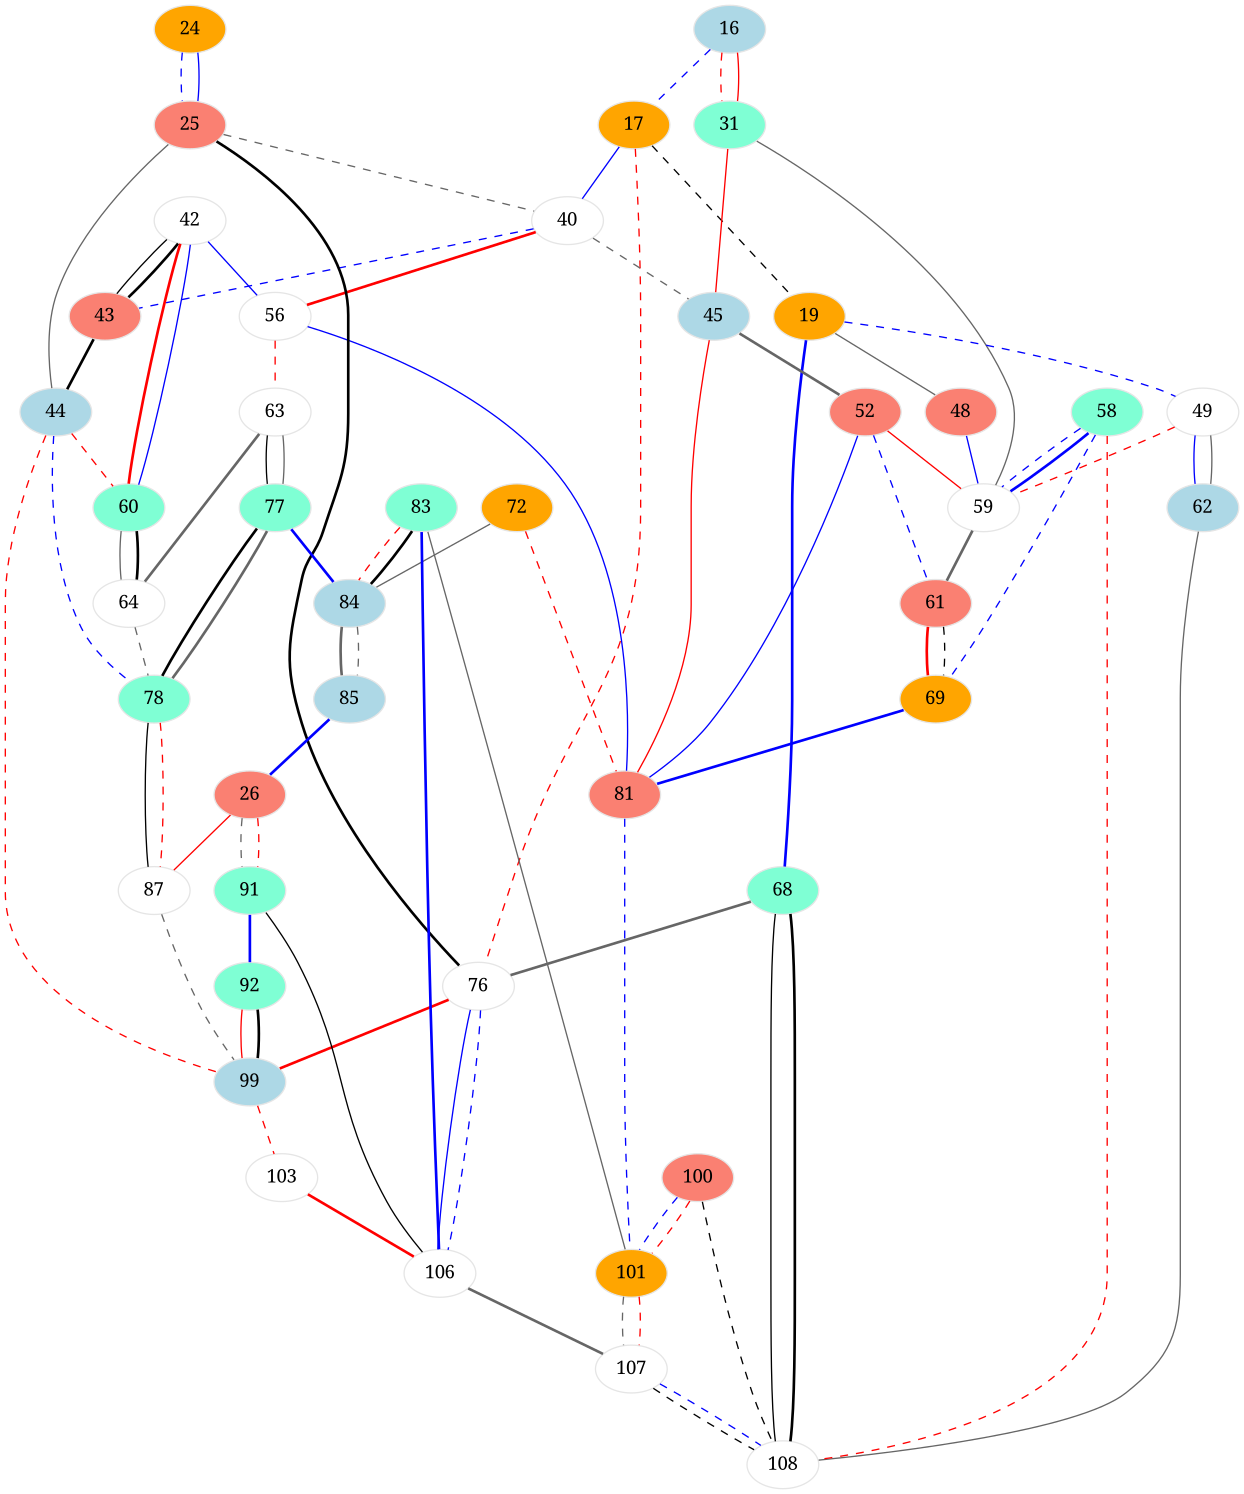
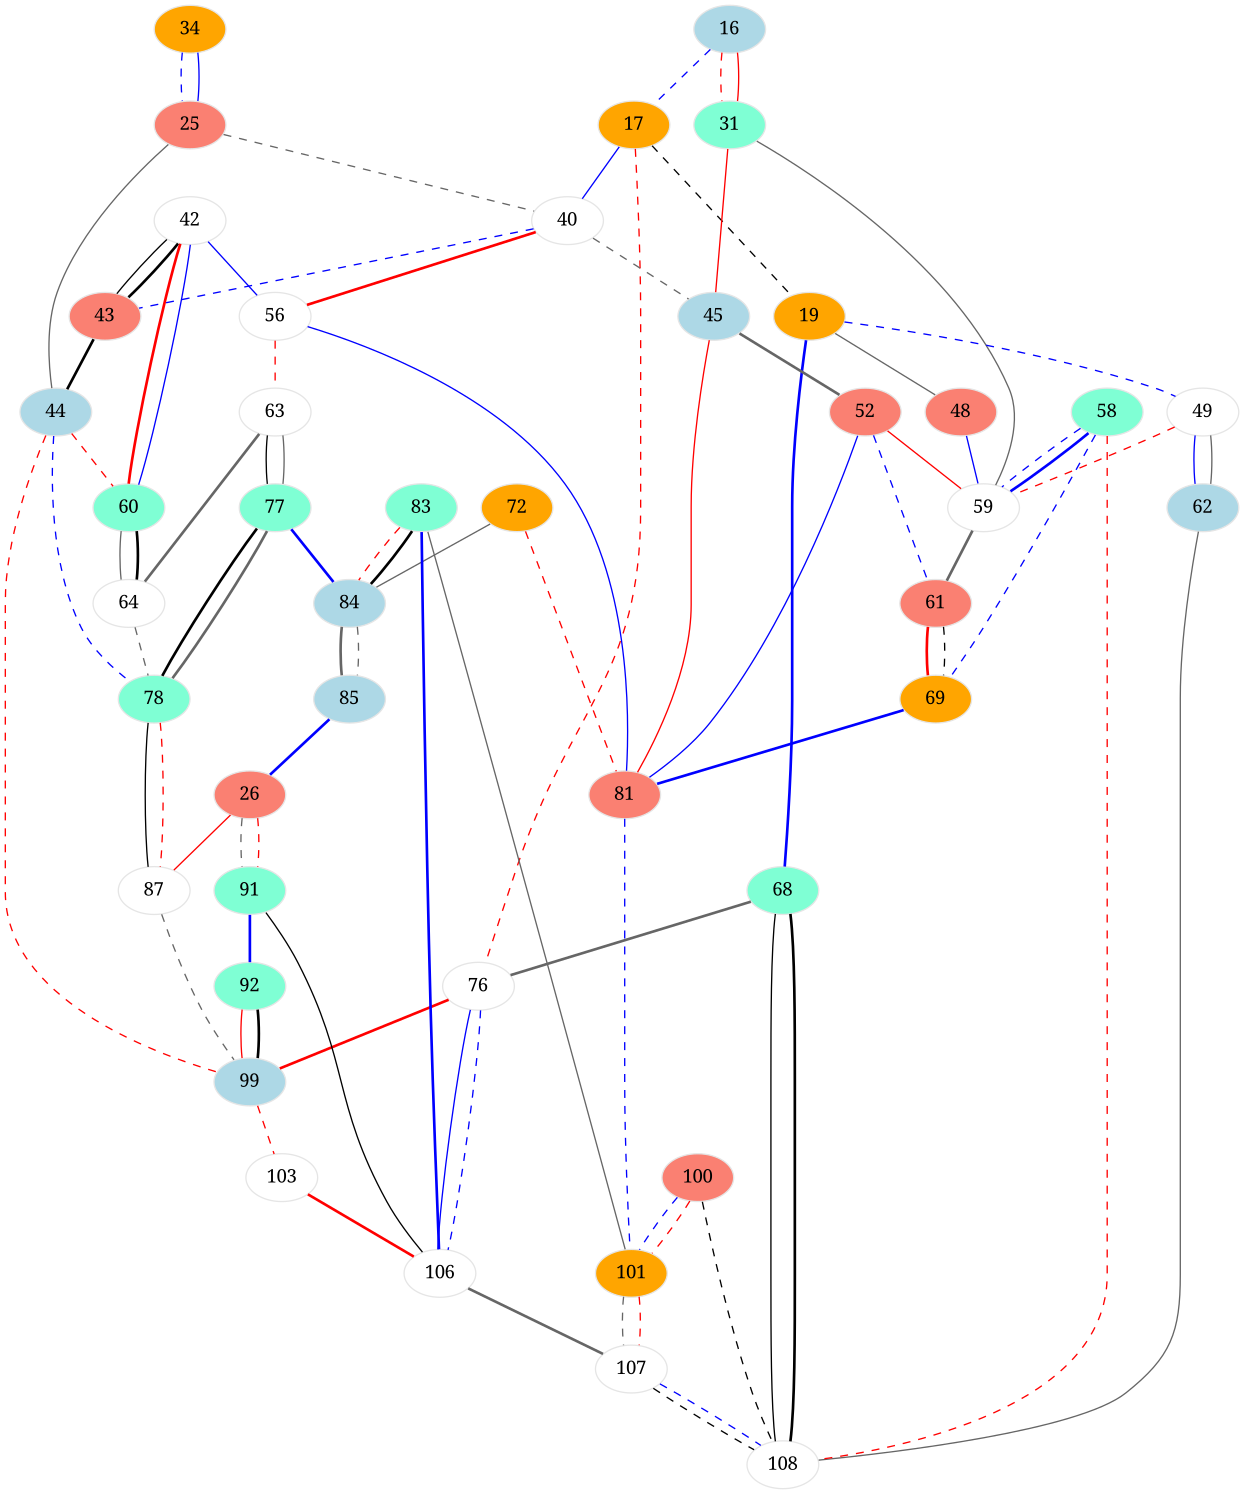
(190, 29) -> (190, 29)
(324, 530) -> none
